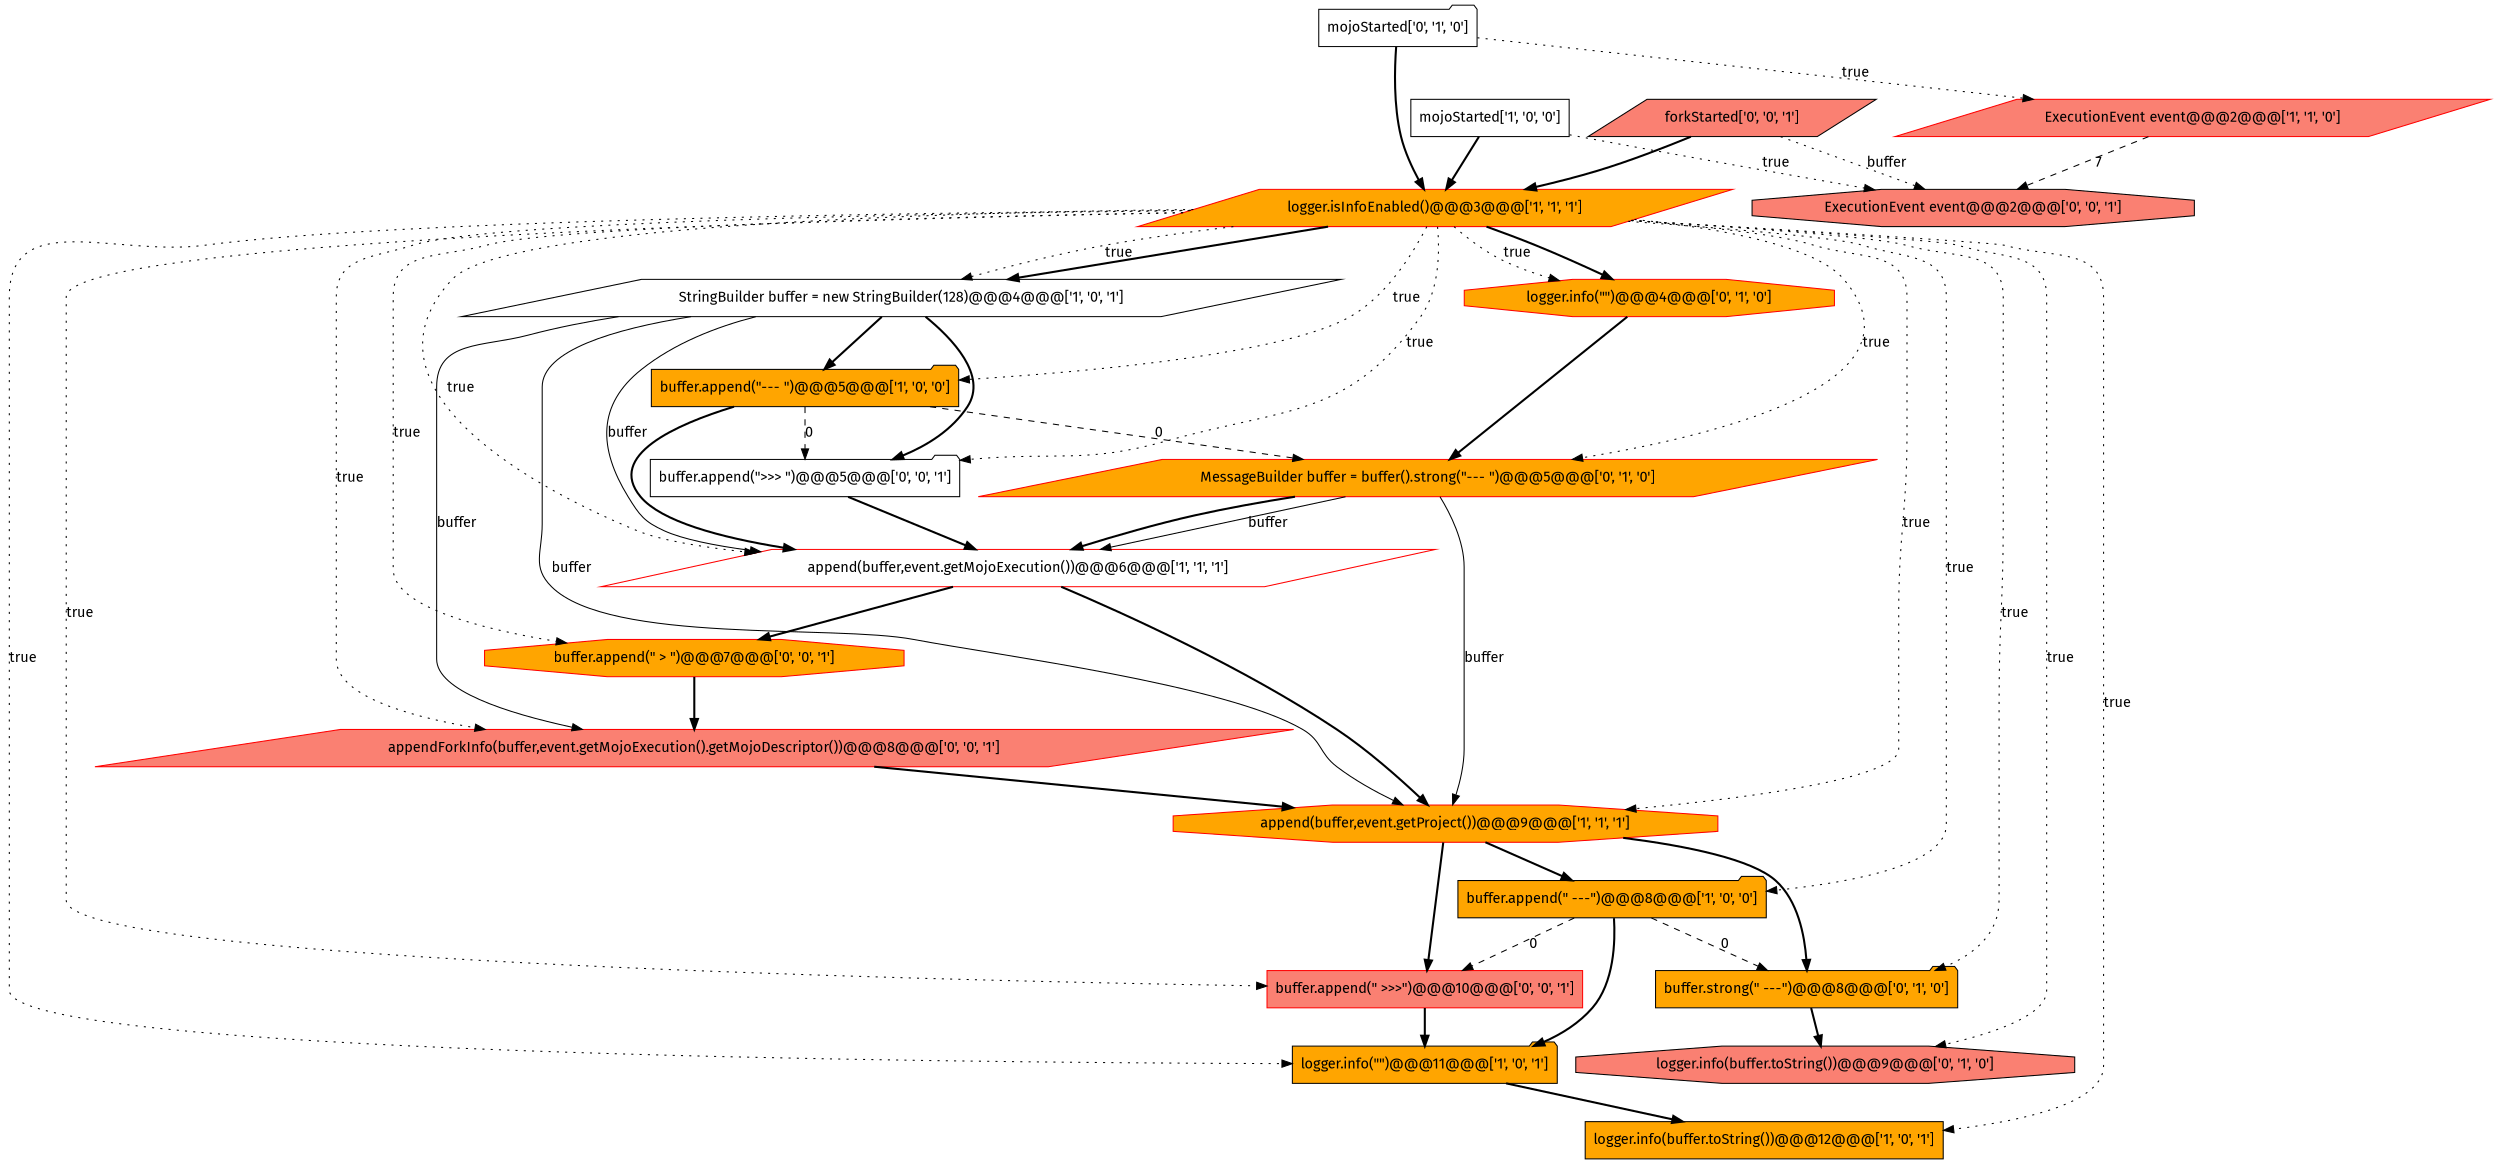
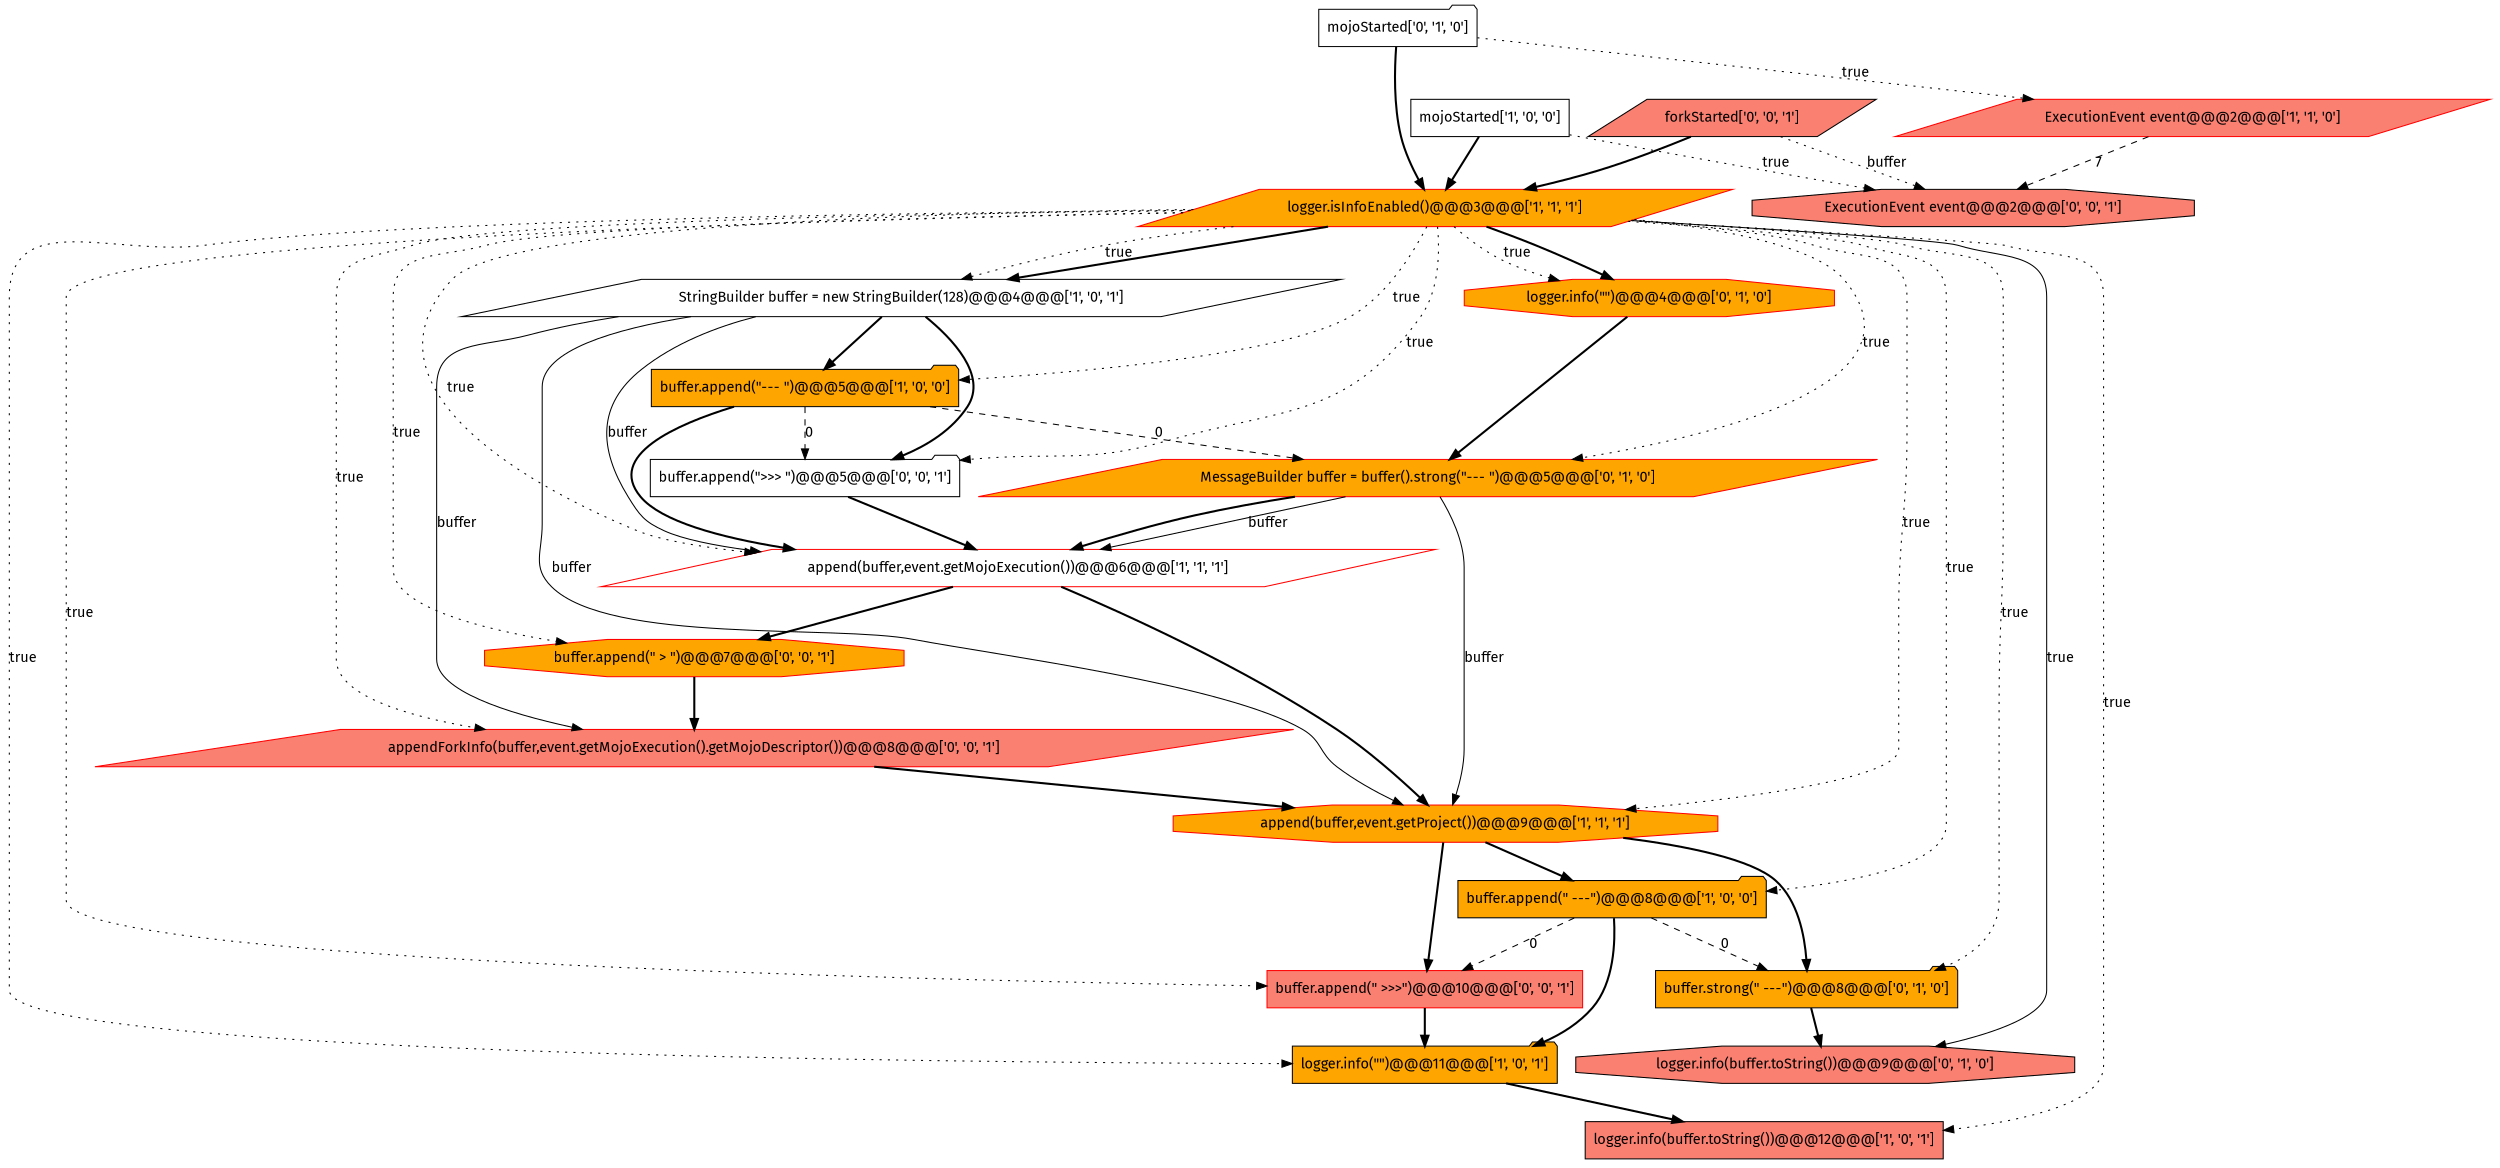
(2047, 483) -> (2047, 483)
(1764, 1140) -> (1764, 1140)
